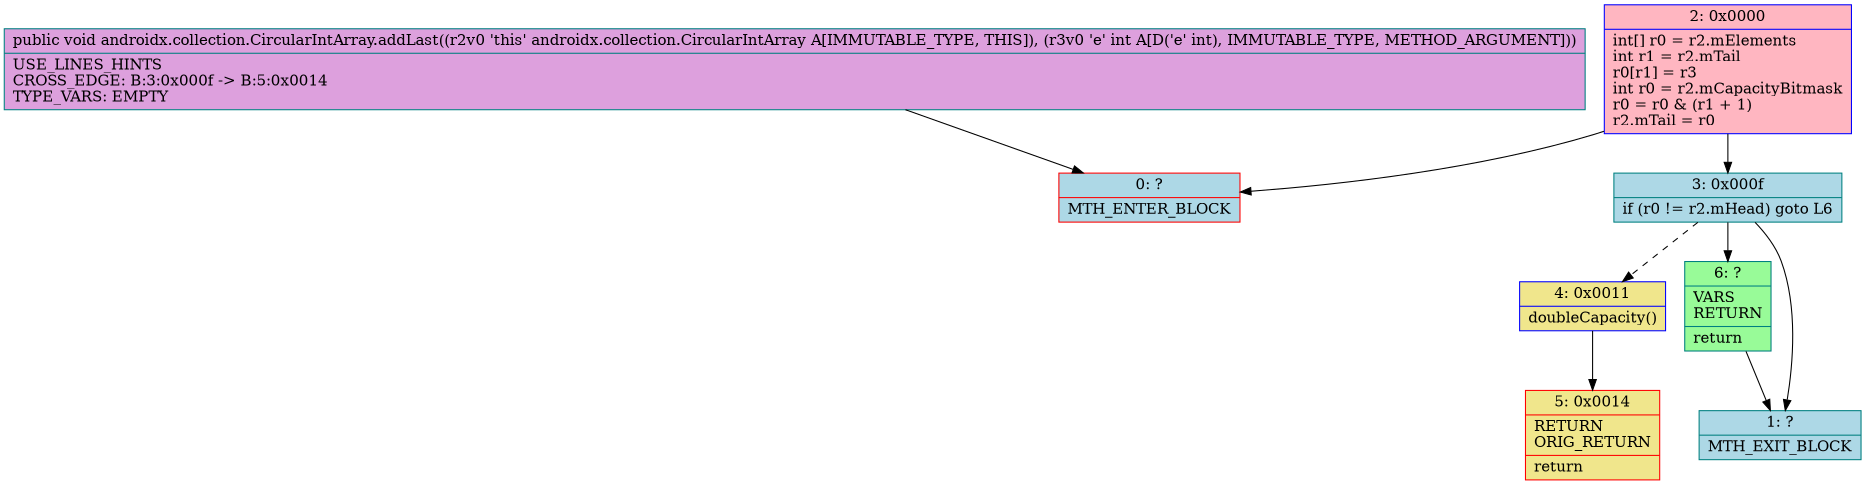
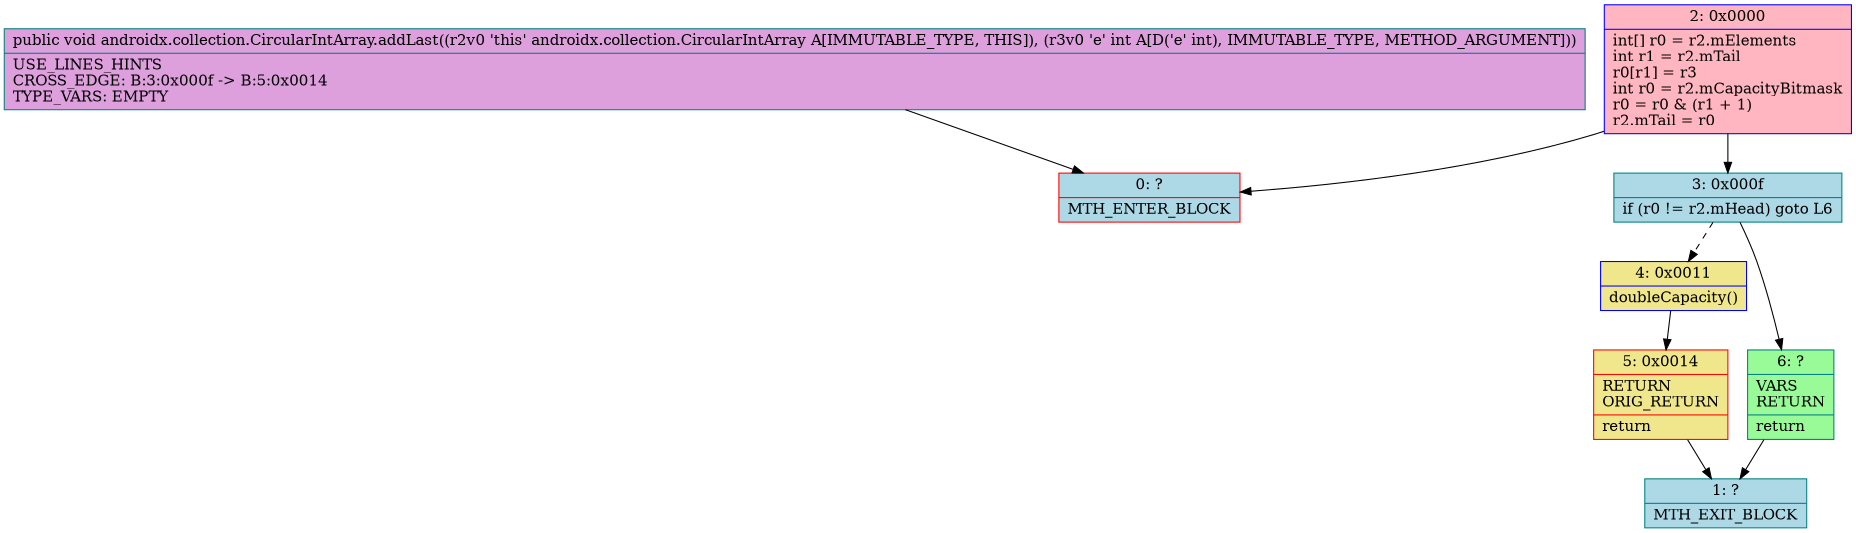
(1791, 306) -> (1697, 455)
